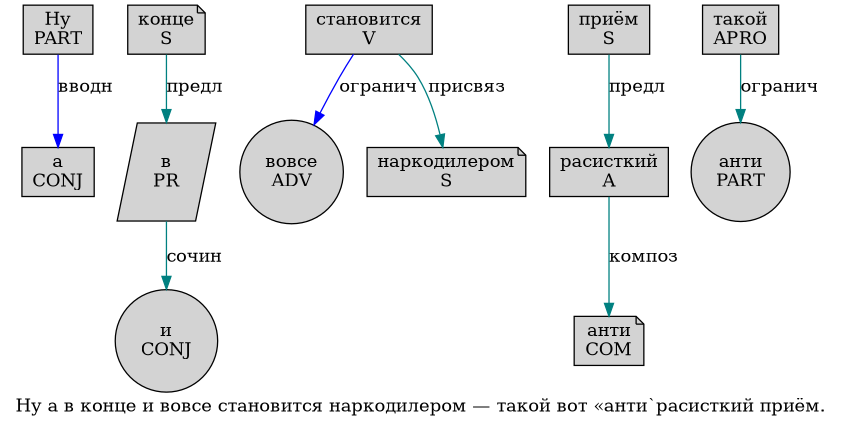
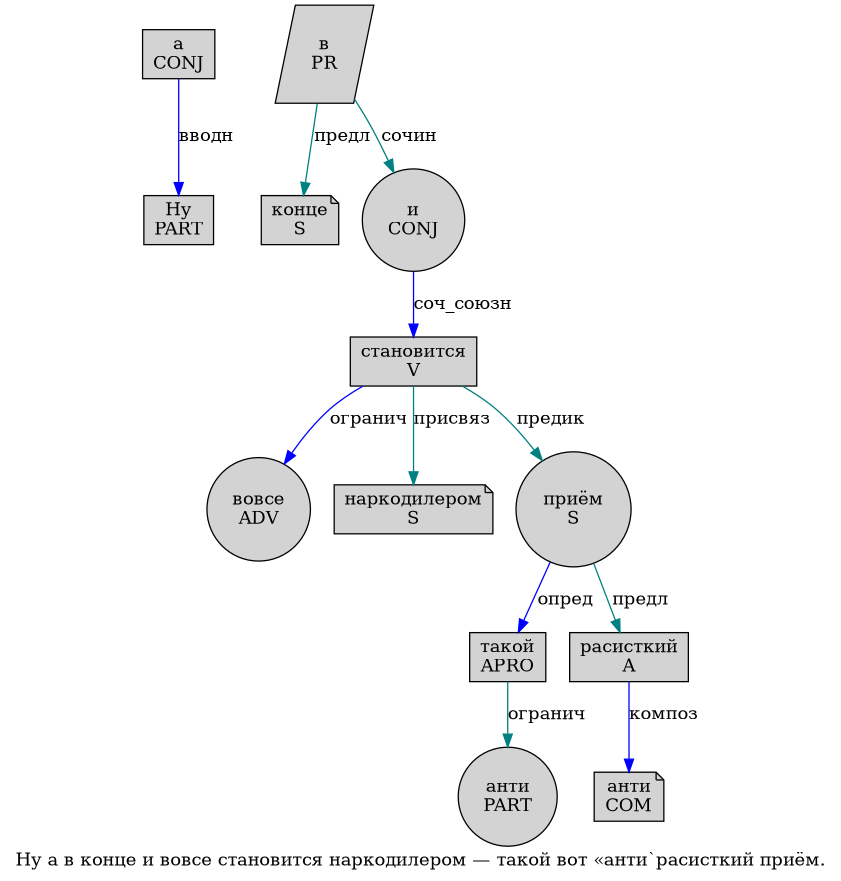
(609, 30) -> (574, 509)
(166, 82) -> (311, 143)
(58, 94) -> (179, 131)
(609, 250) -> (629, 720)
none -> (414, 298)
none -> (502, 414)
none -> (537, 591)
